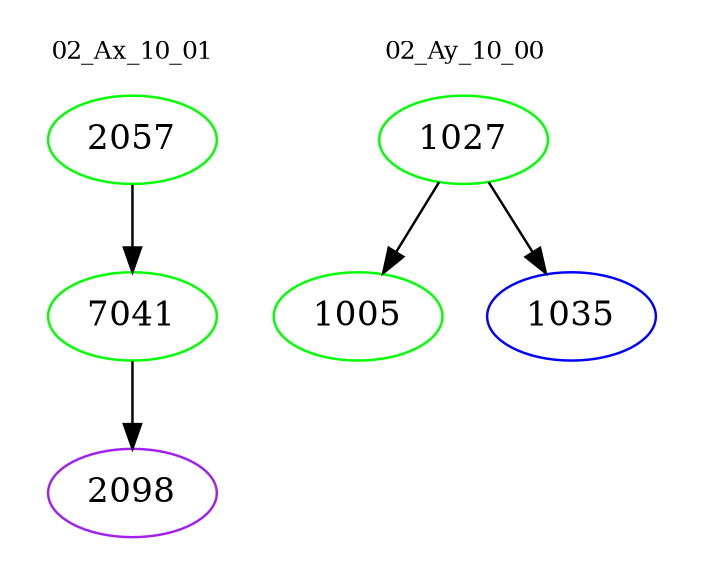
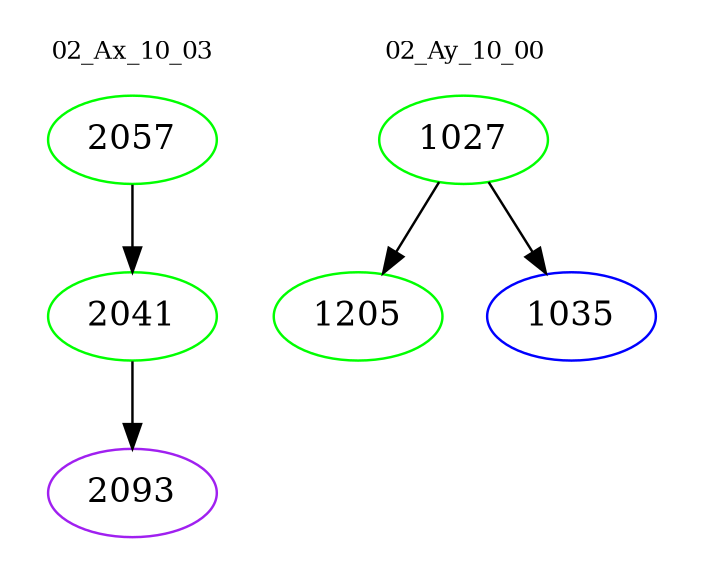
(132, 53) -> (132, 53)
(132, 316) -> (132, 316)
(358, 316) -> (358, 316)
(132, 493) -> (132, 493)
